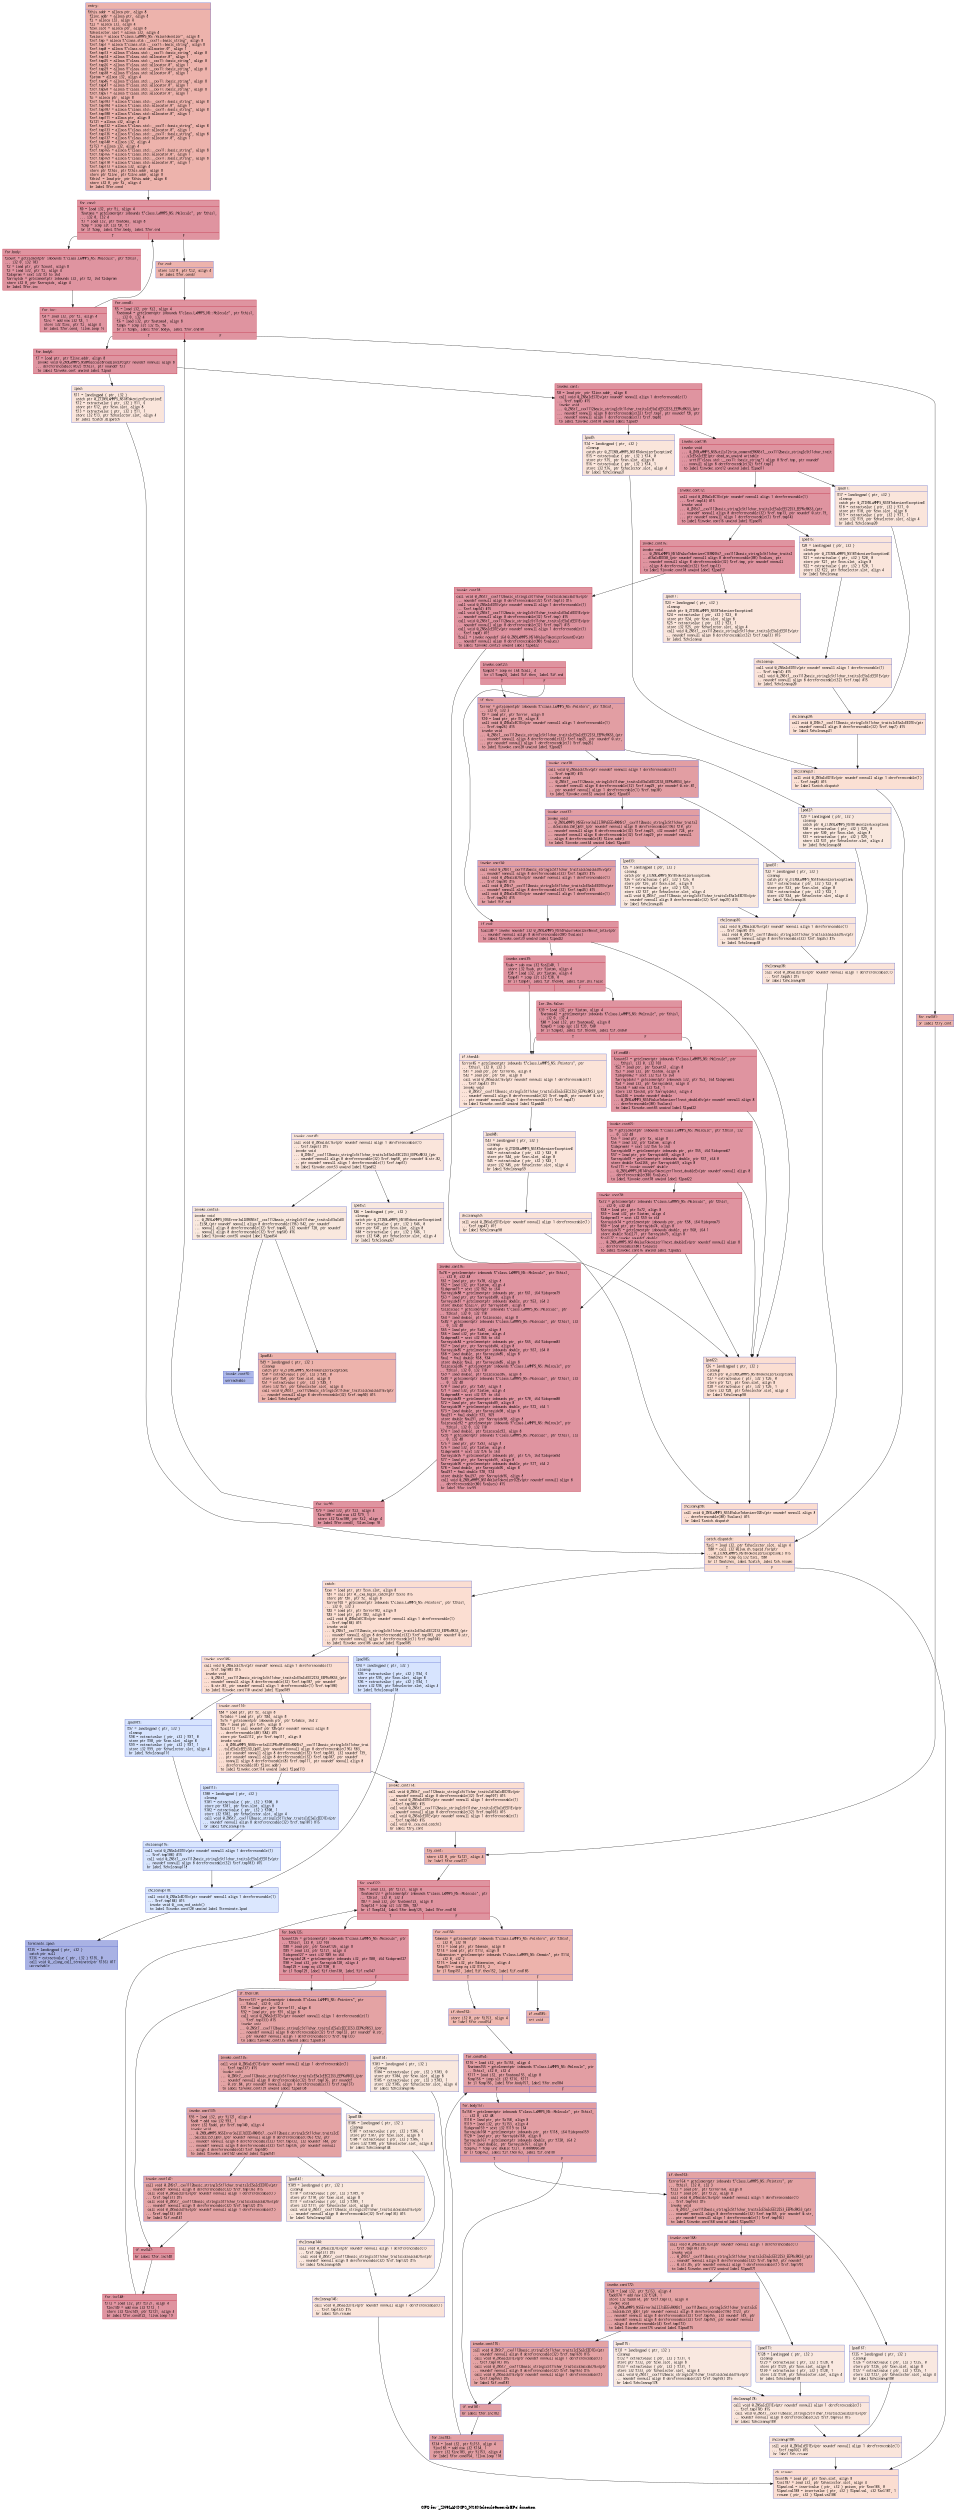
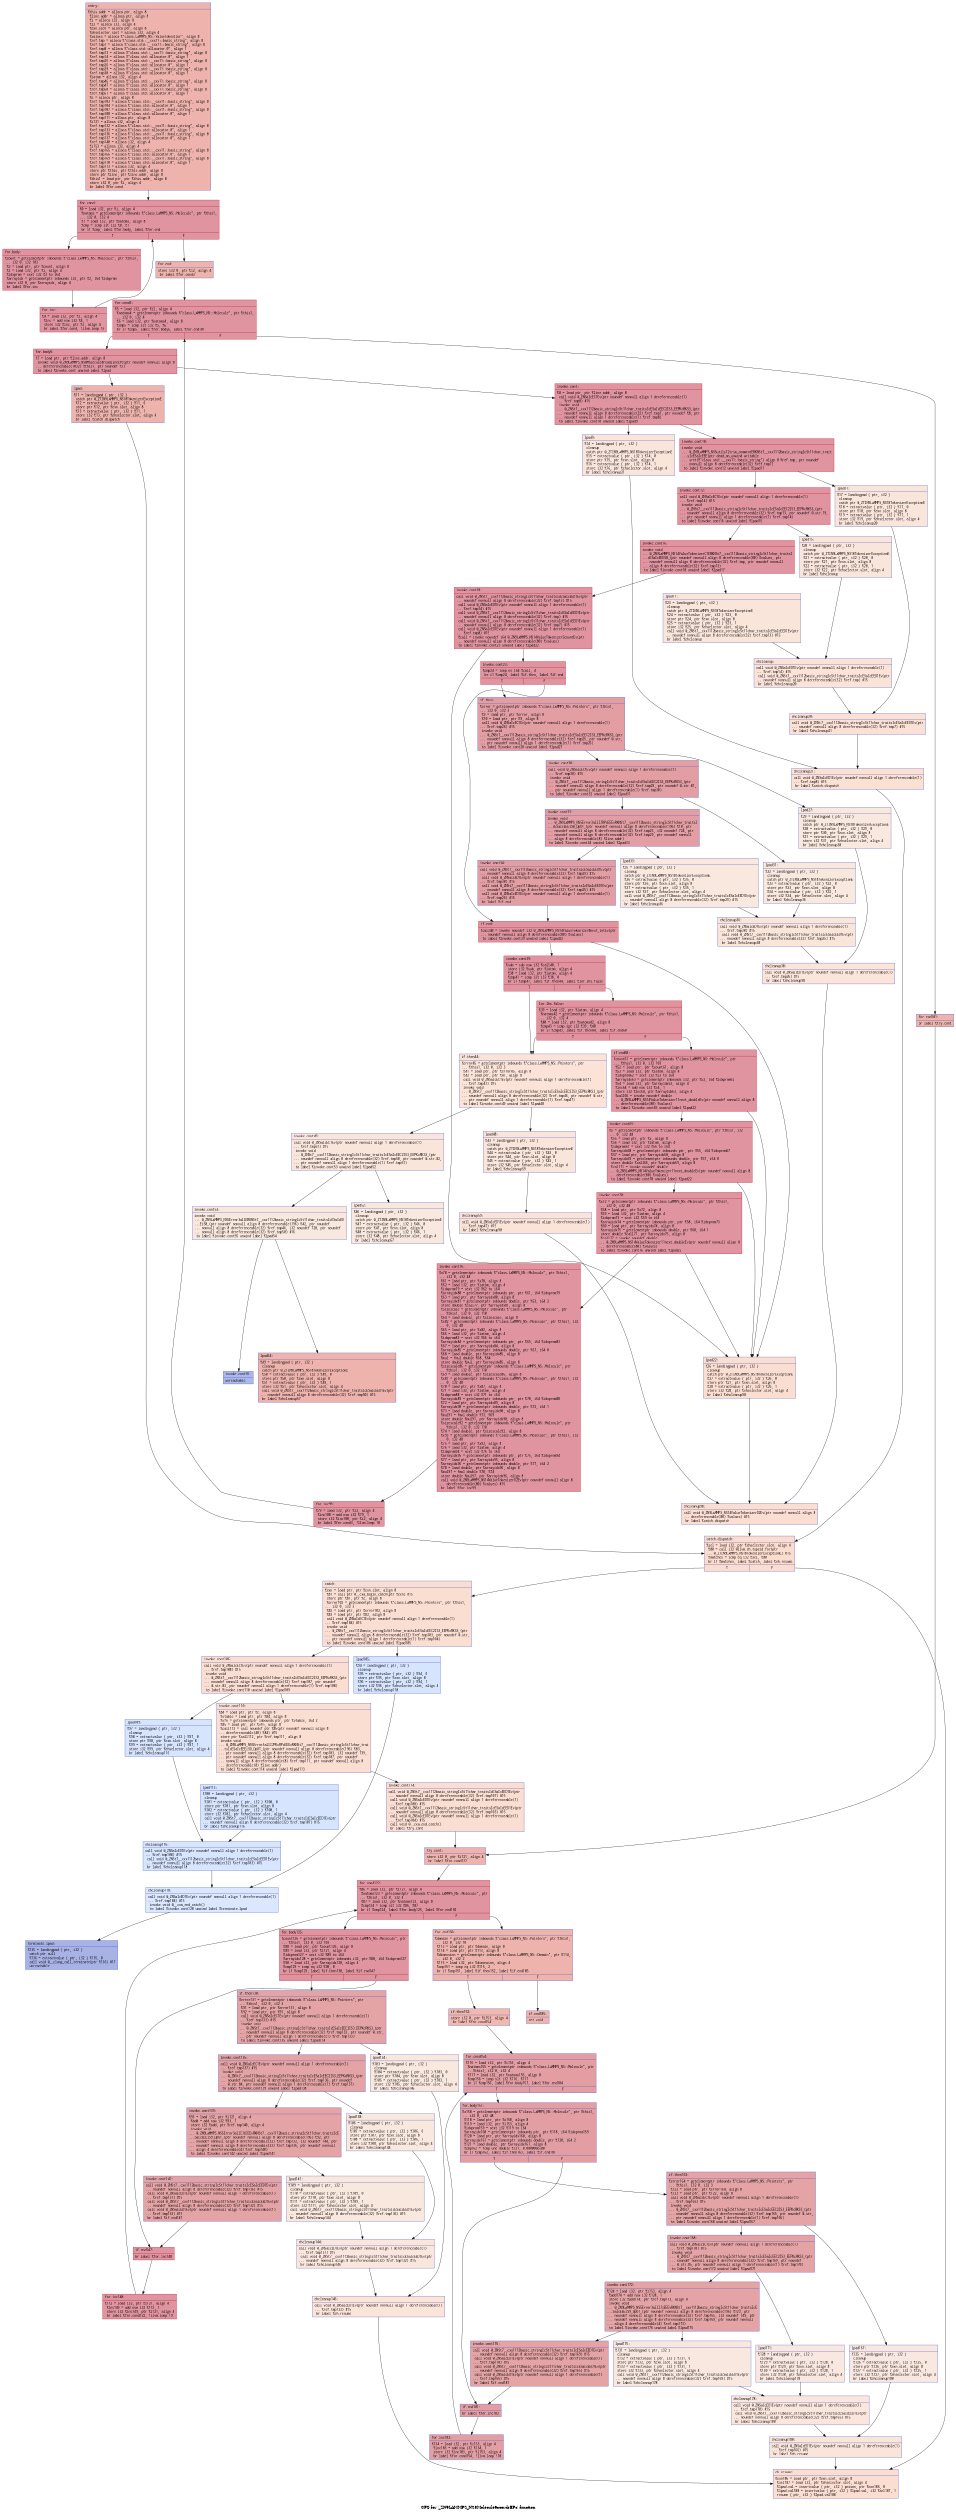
(118, 404) -> (118, 404)
none -> (369, 2049)
